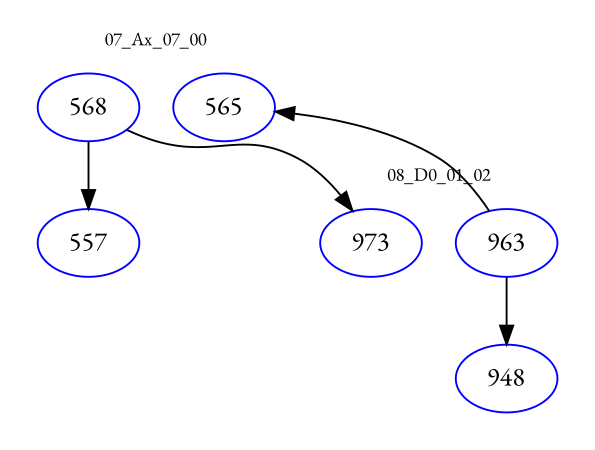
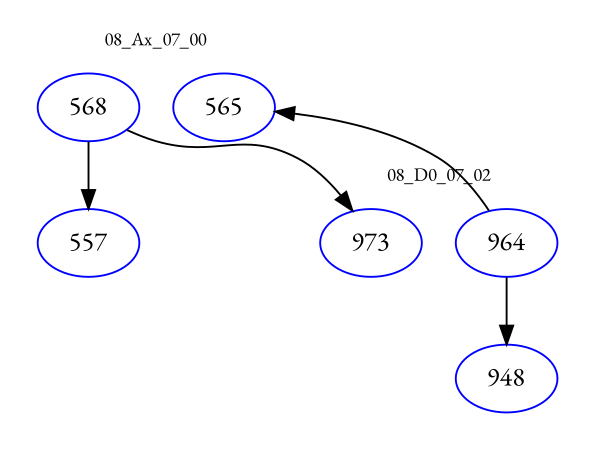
(156, 40) -> (156, 40)
(439, 176) -> (439, 176)
(507, 243) -> (507, 243)
